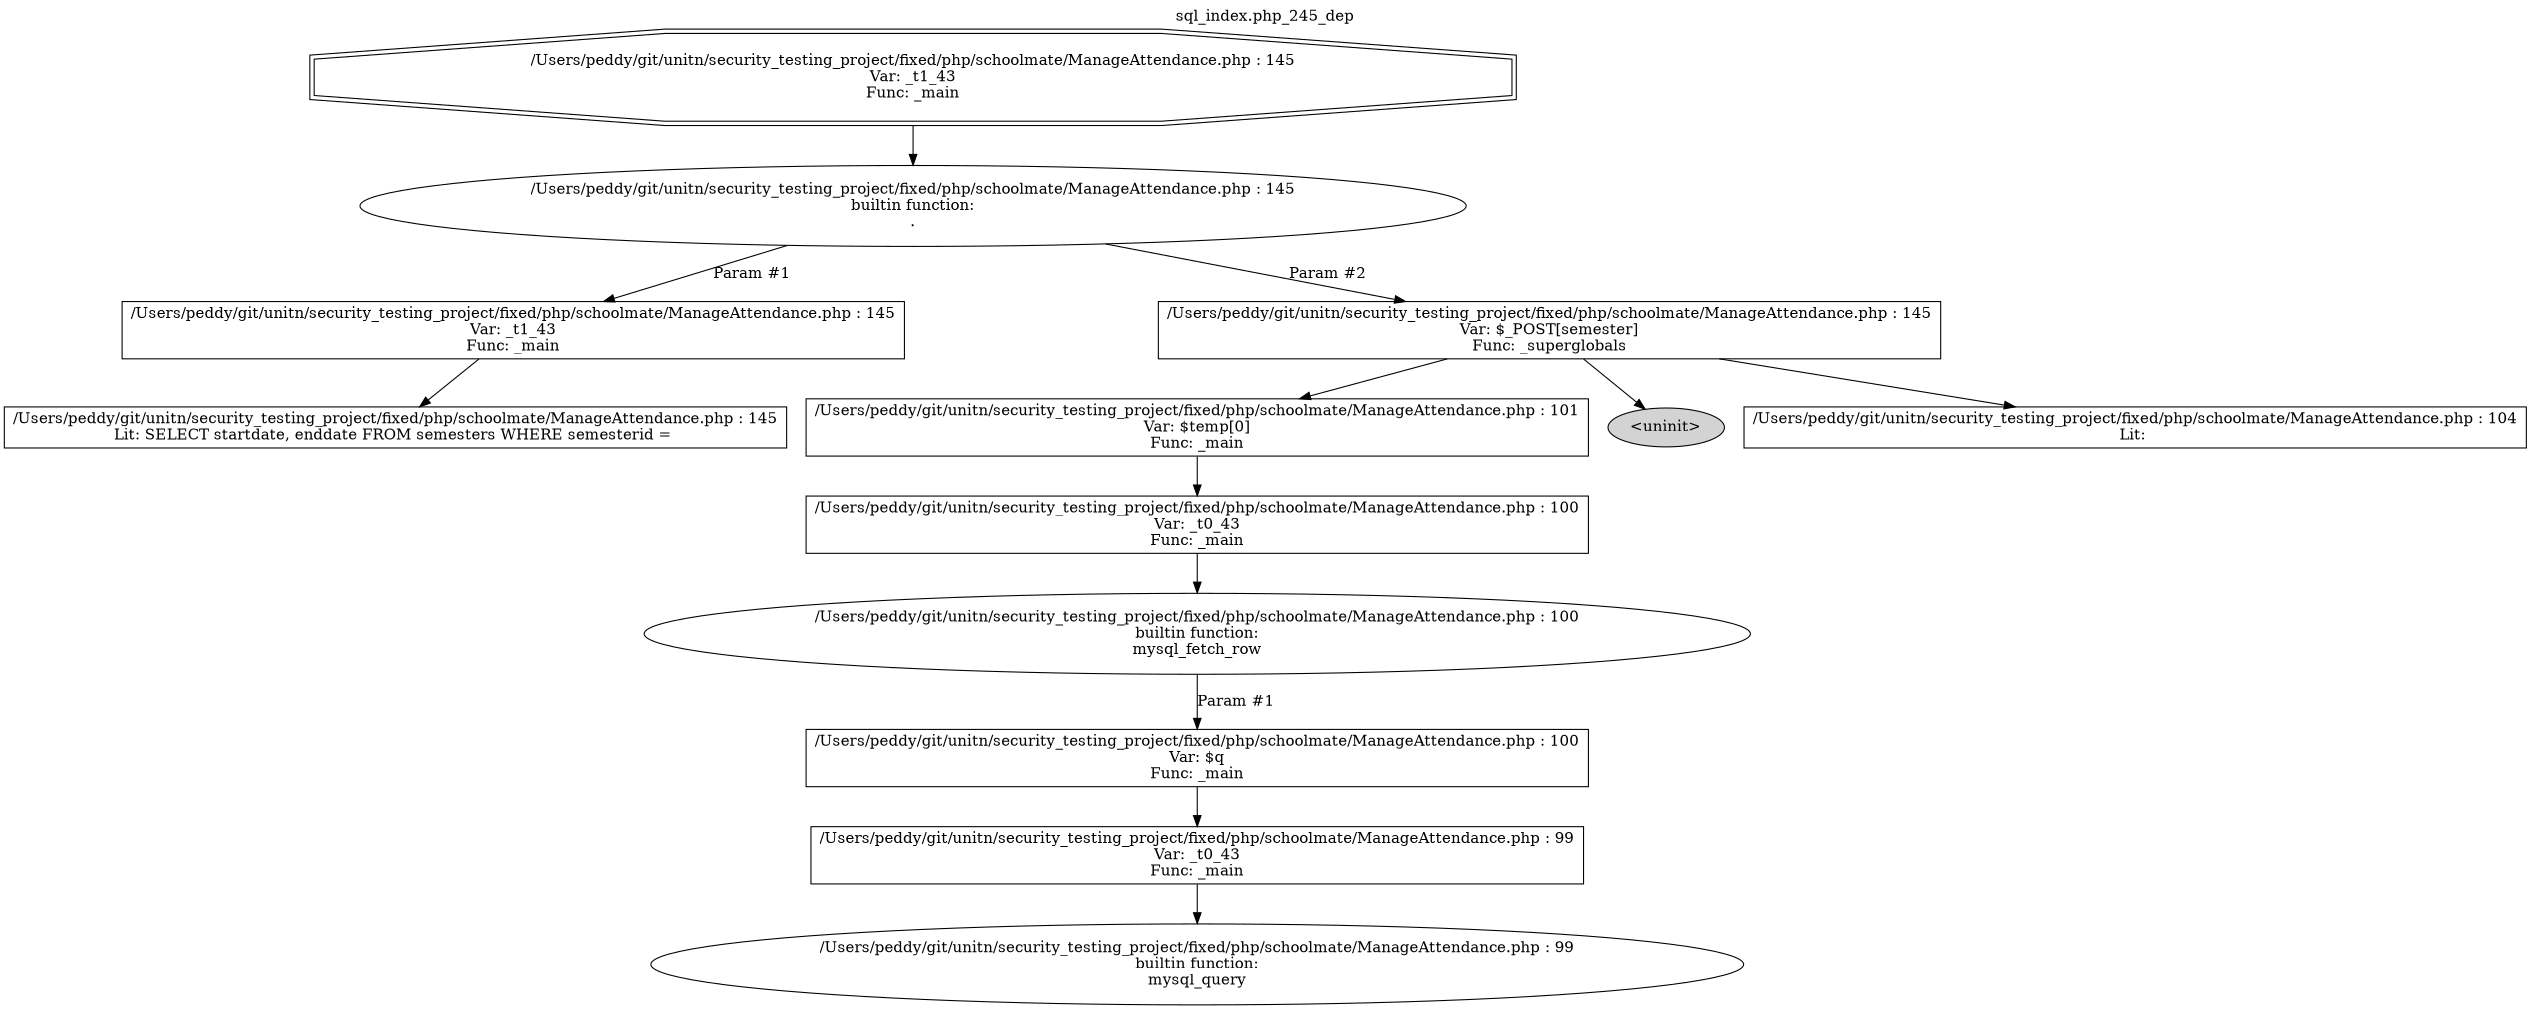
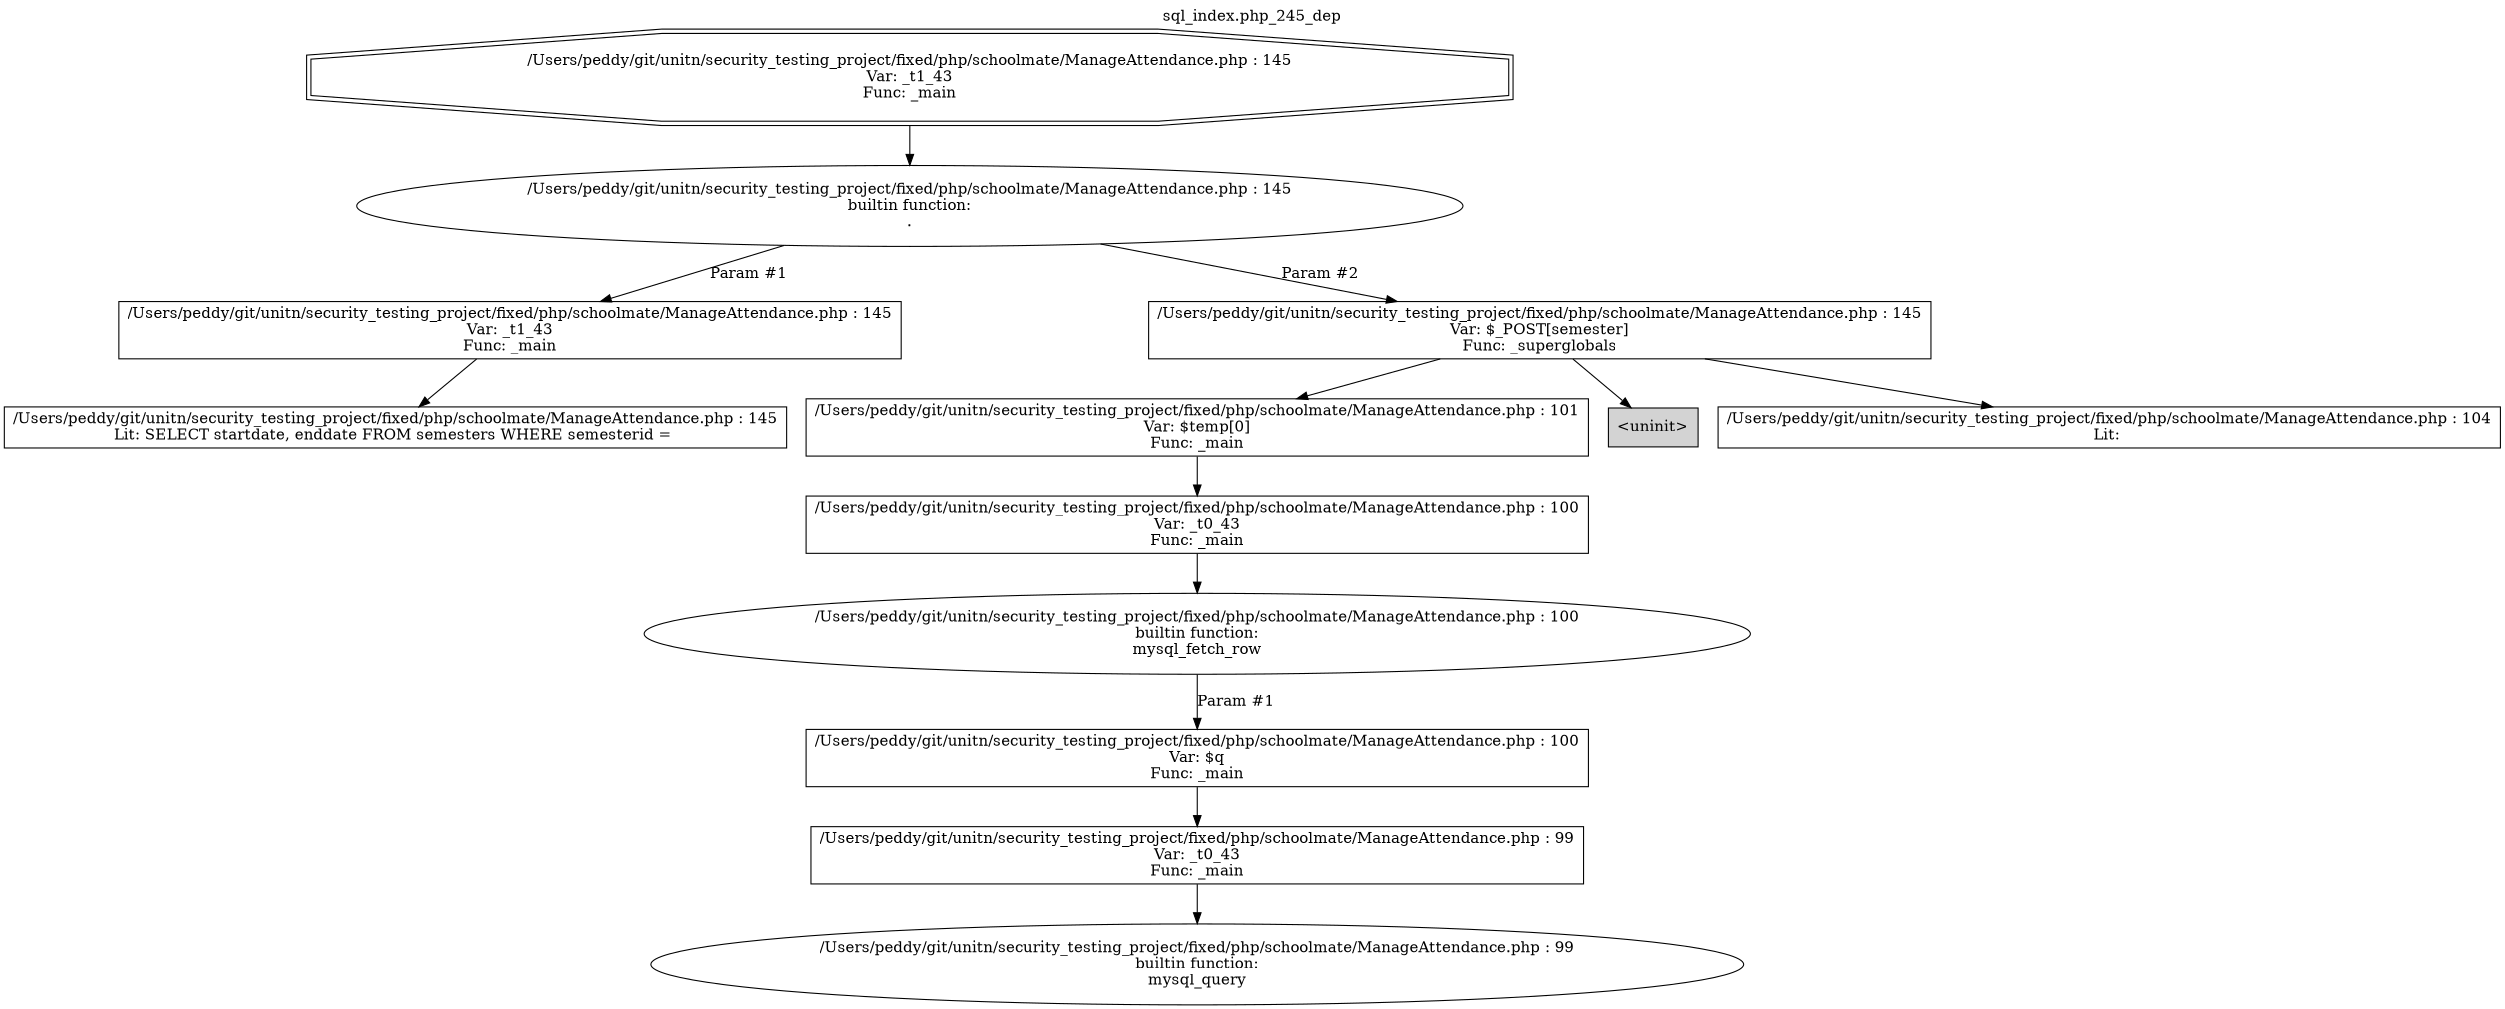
(1666, 427) -> (1653, 427)
